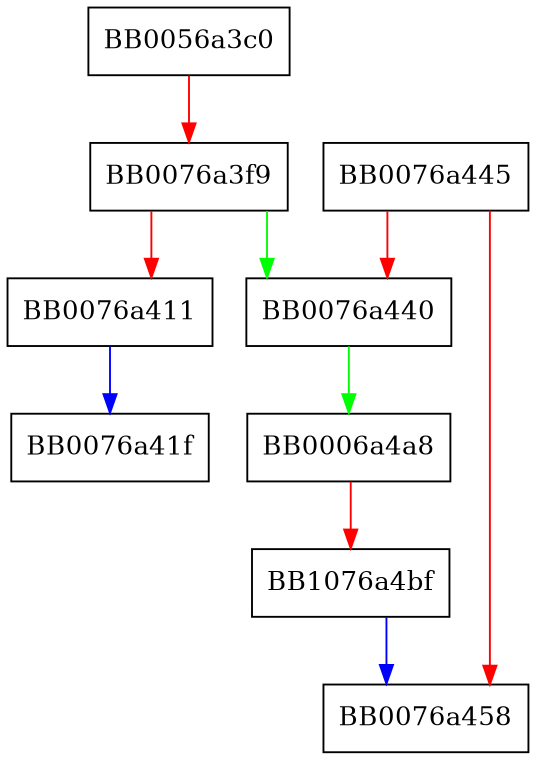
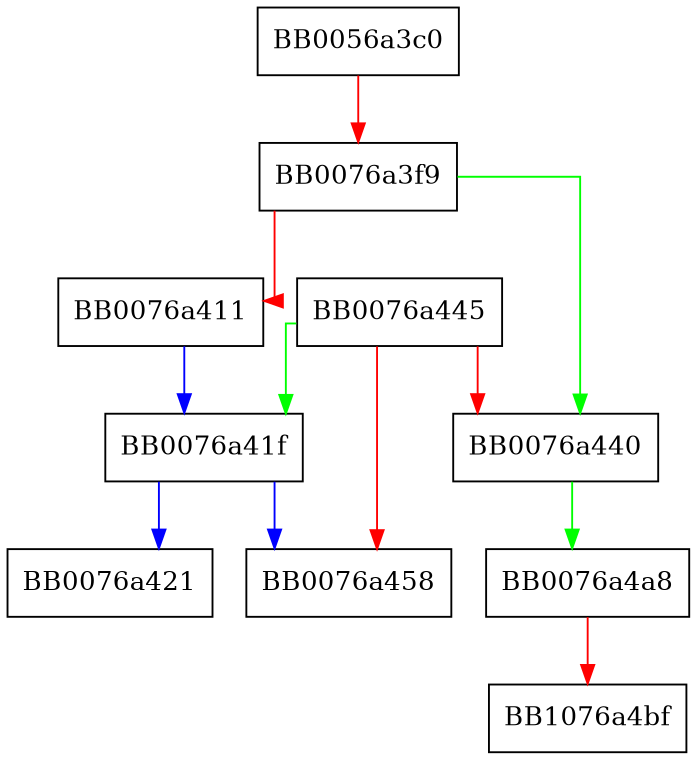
none -> (286, 354)
(349, 448) -> (588, 583)
none -> (110, 583)
(386, 641) -> (275, 506)
